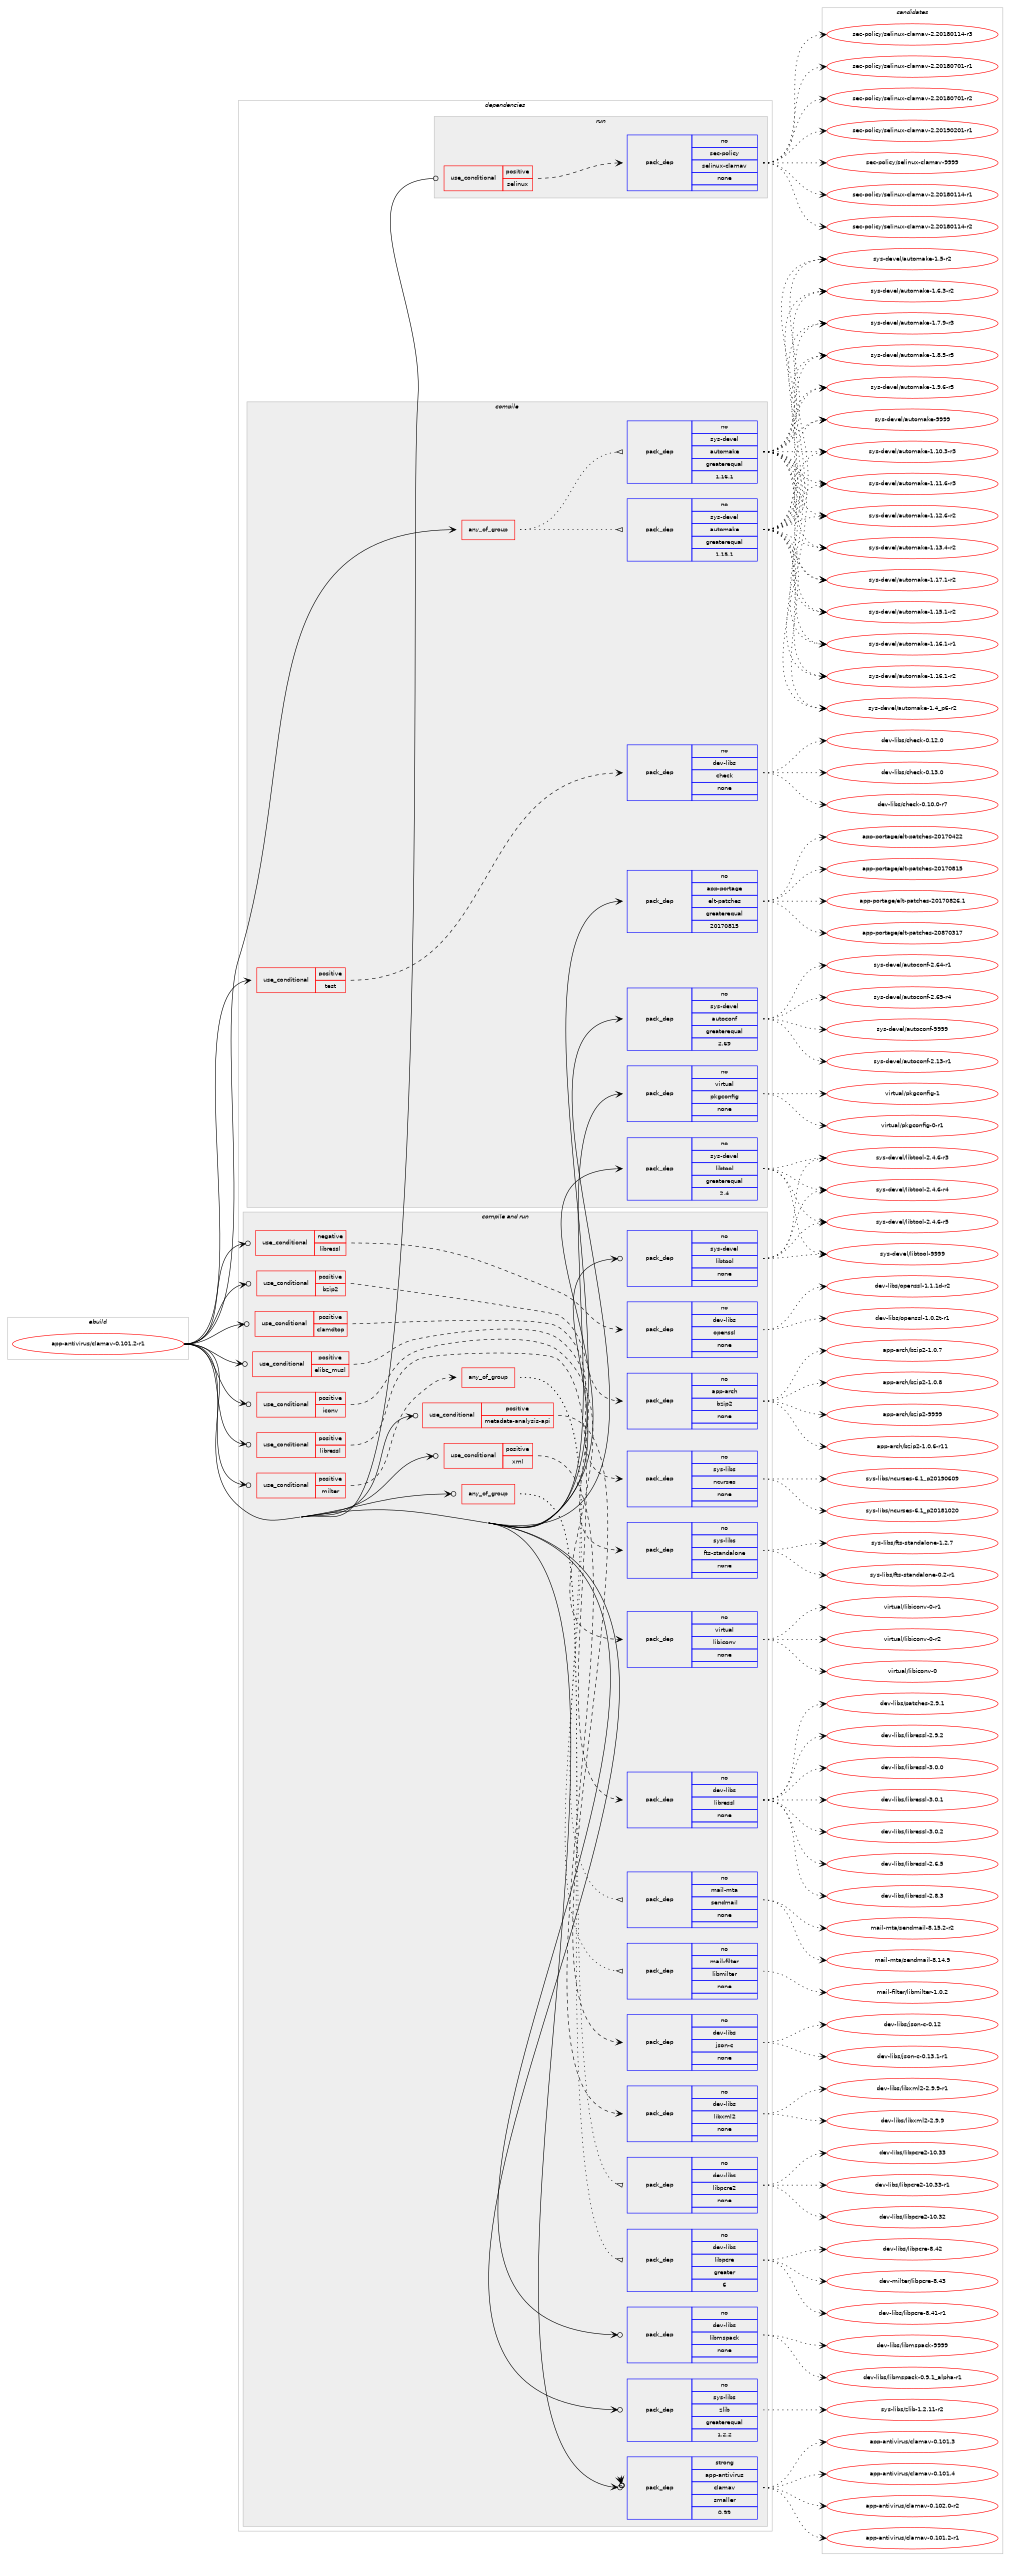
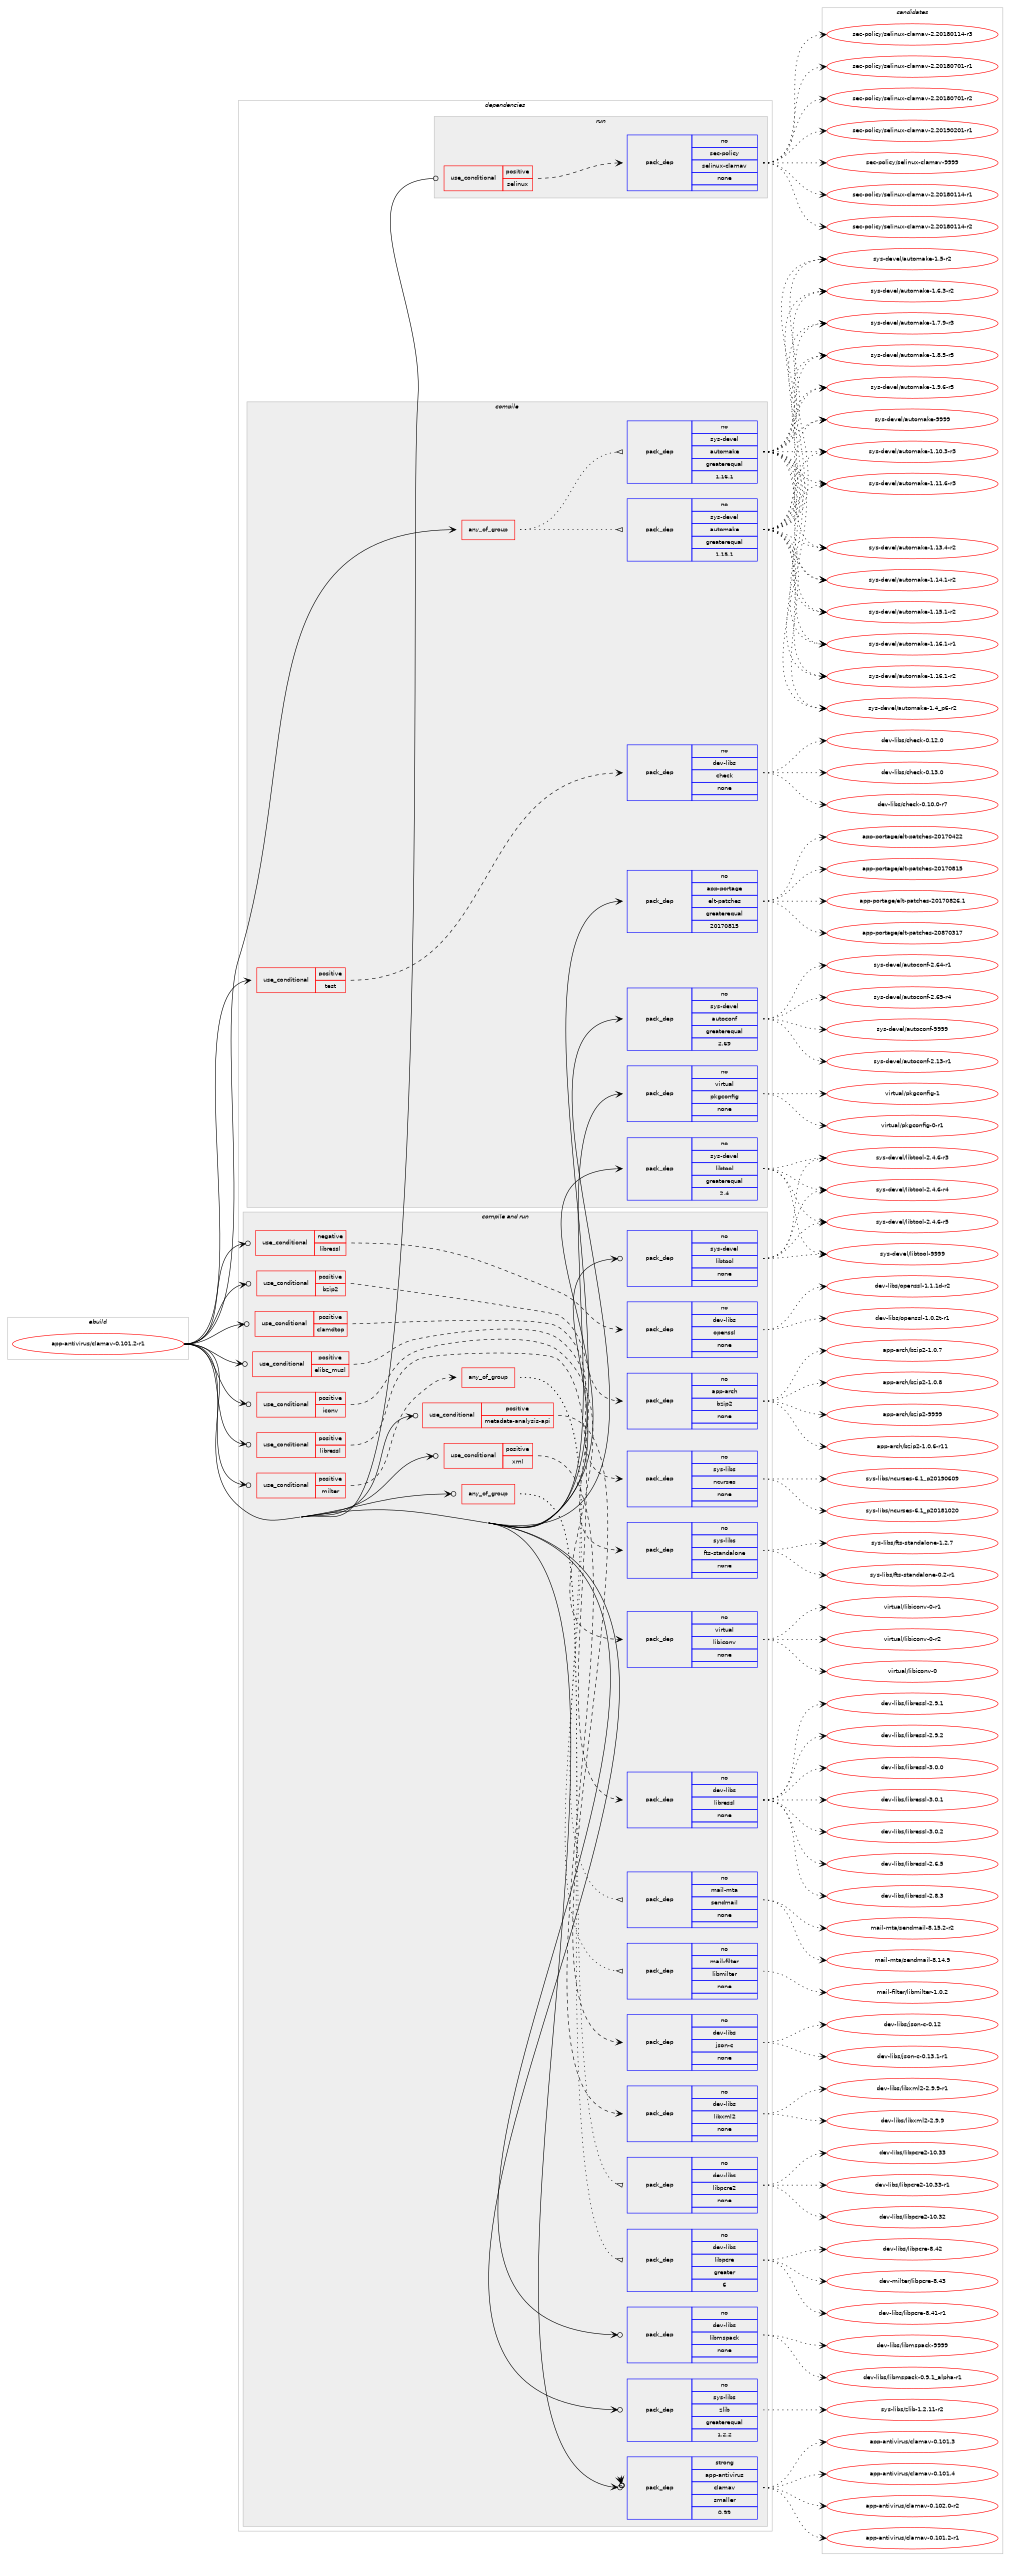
(912, 516) -> none
(912, 580) -> (912, 580)
(912, 1704) -> (912, 1704)
